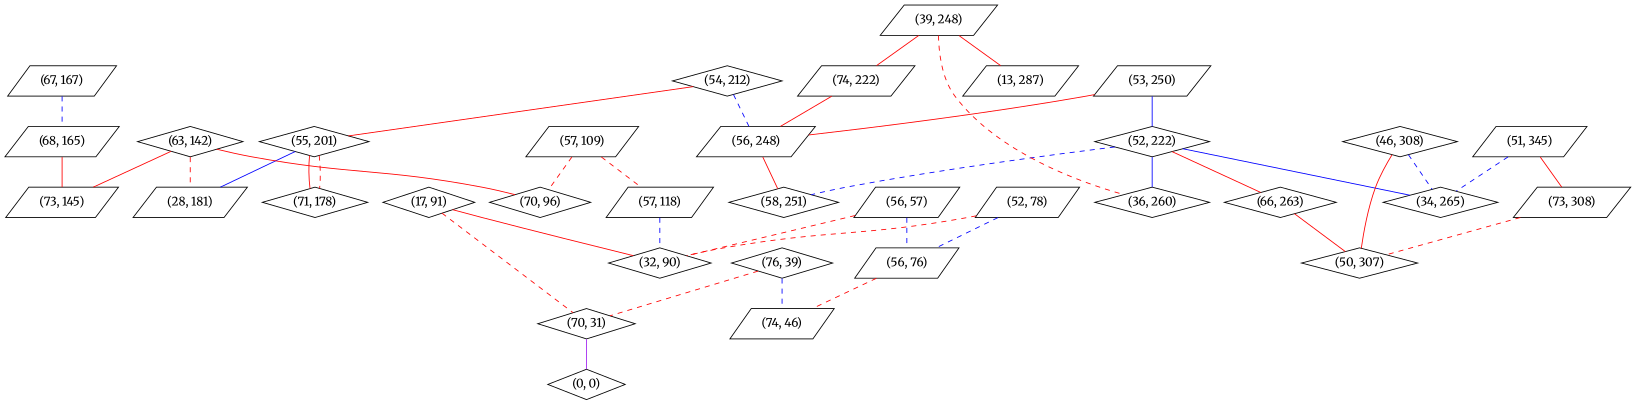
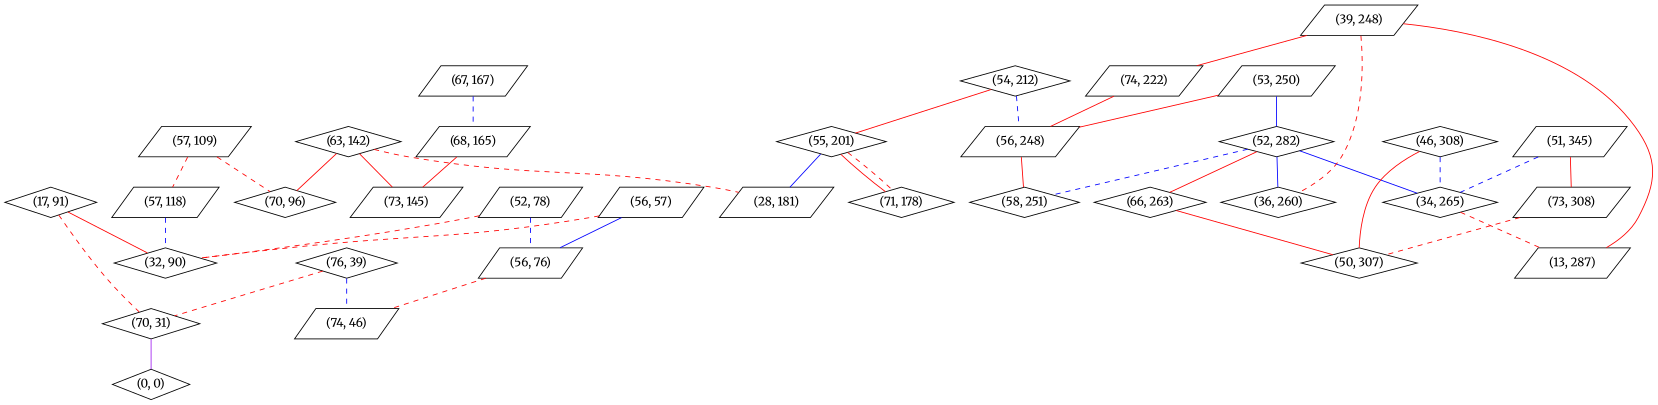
(1152, 142) -> (1277, 142)
none -> (1500, 230)
(907, 233) -> (591, 233)
